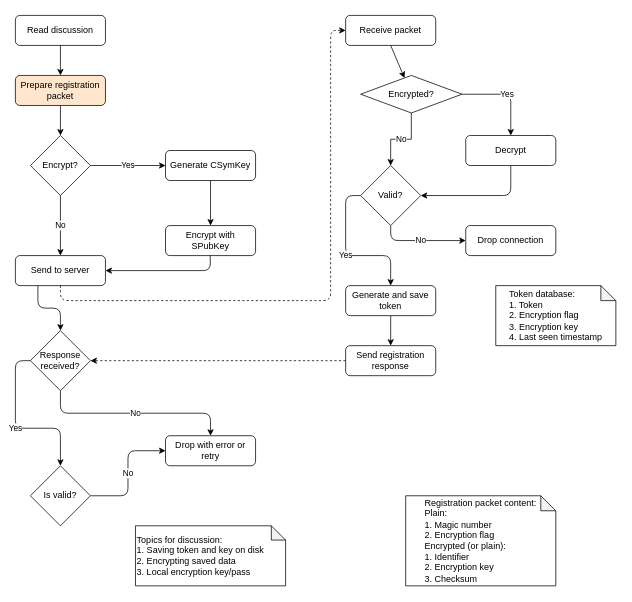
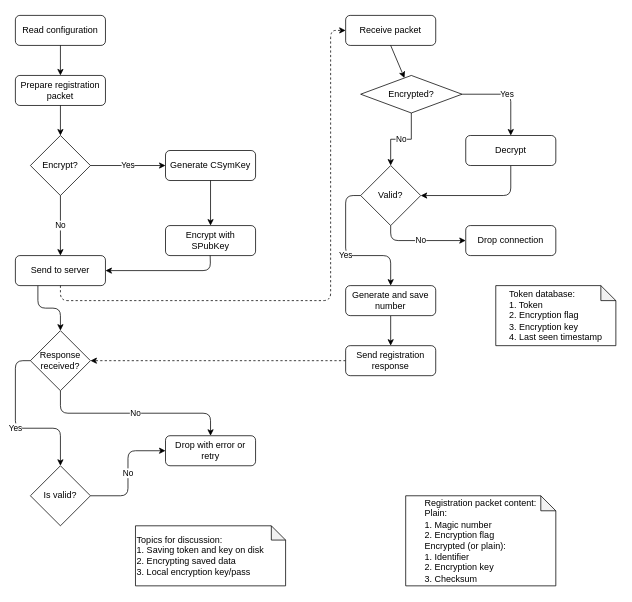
(60, 30) -> (60, 30)
(60, 90) -> (60, 90)
(390, 300) -> (390, 300)
